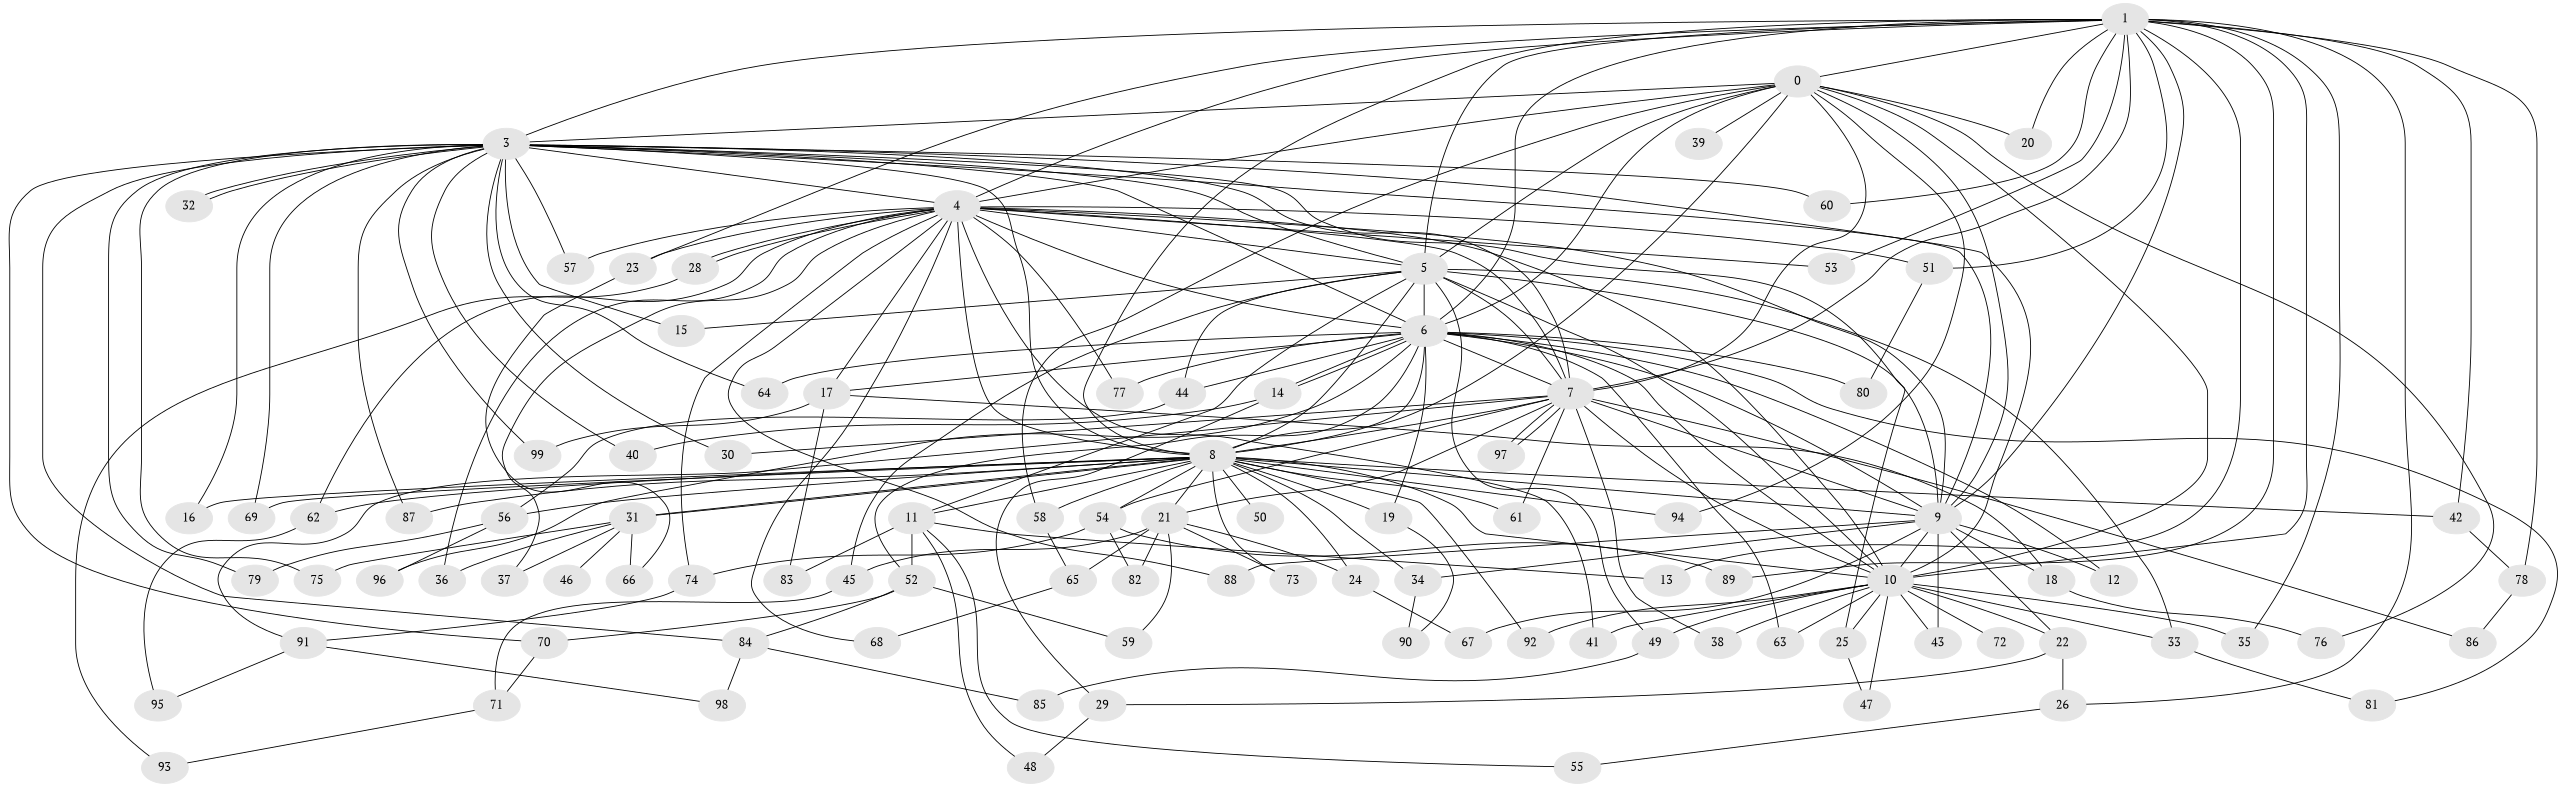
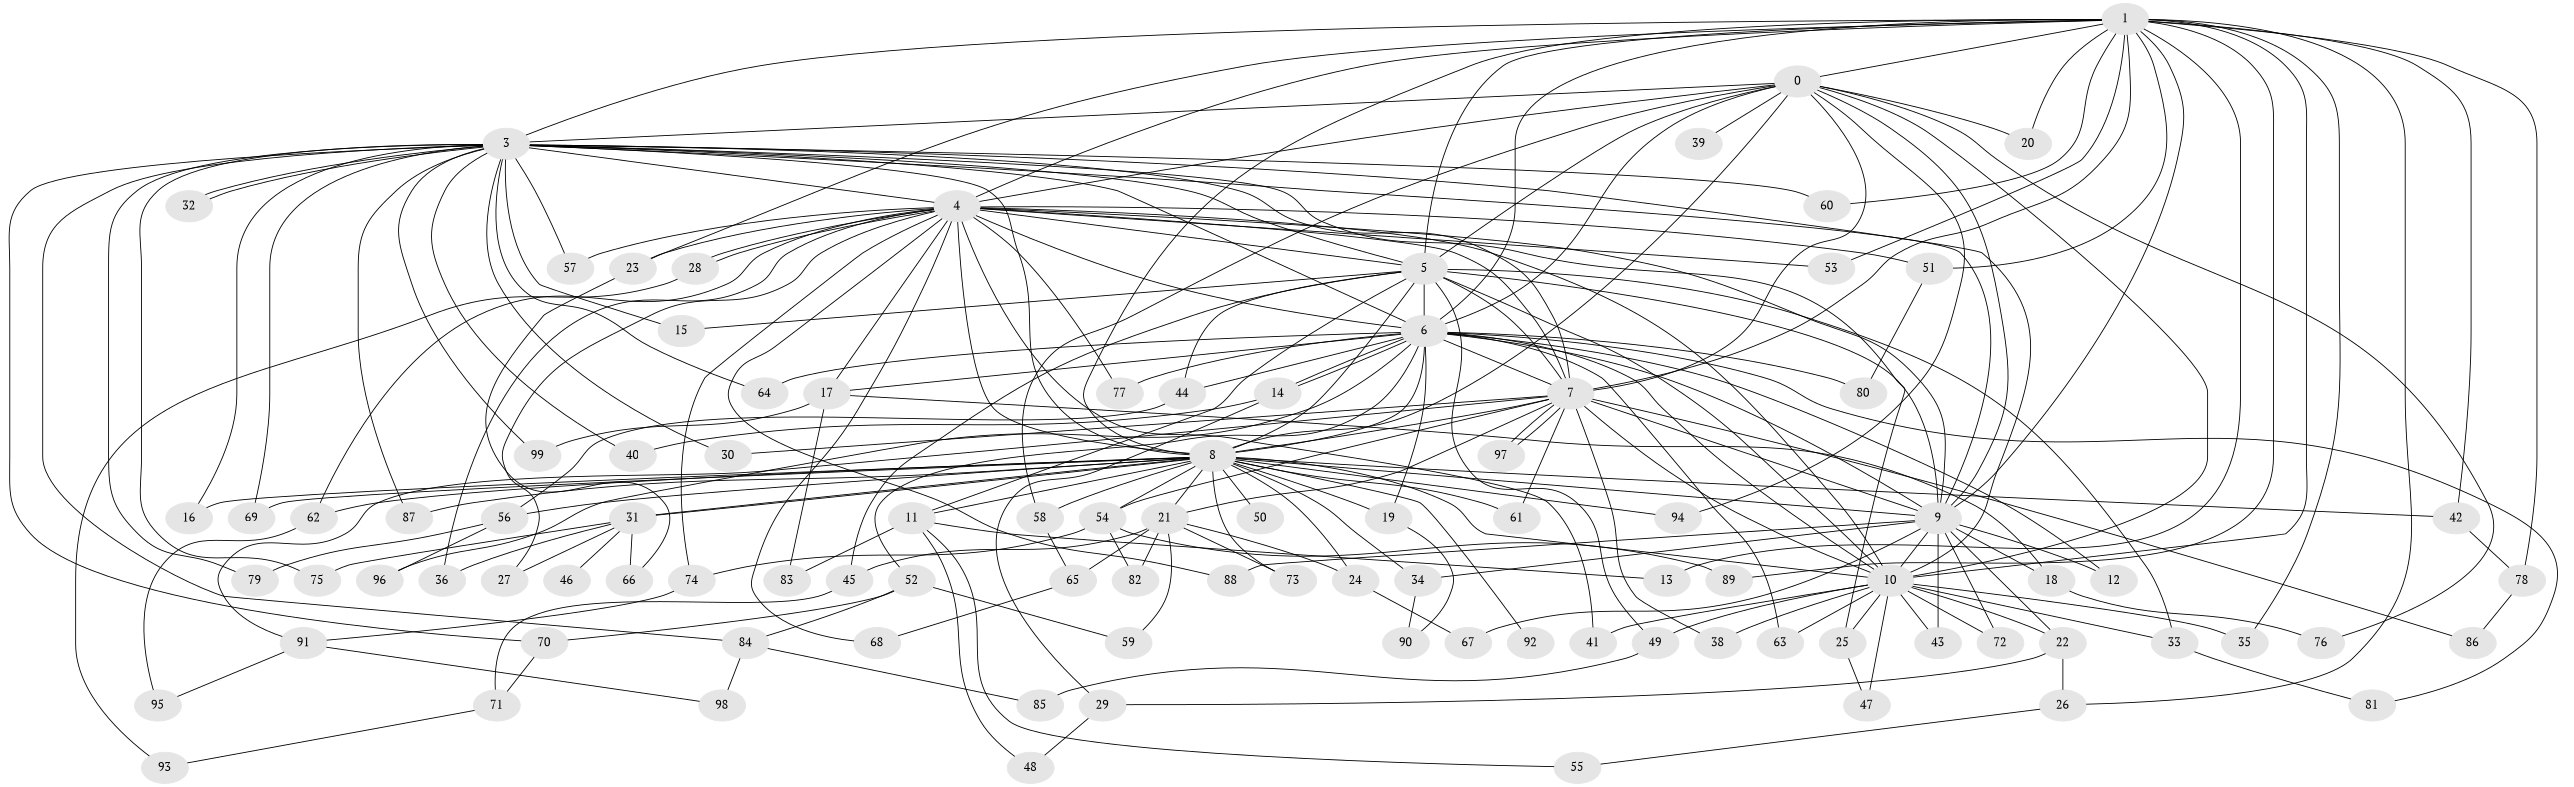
(912, 550) -> none
(505, 581) -> (505, 581)
none -> (1969, 581)
(1707, 604) -> none
